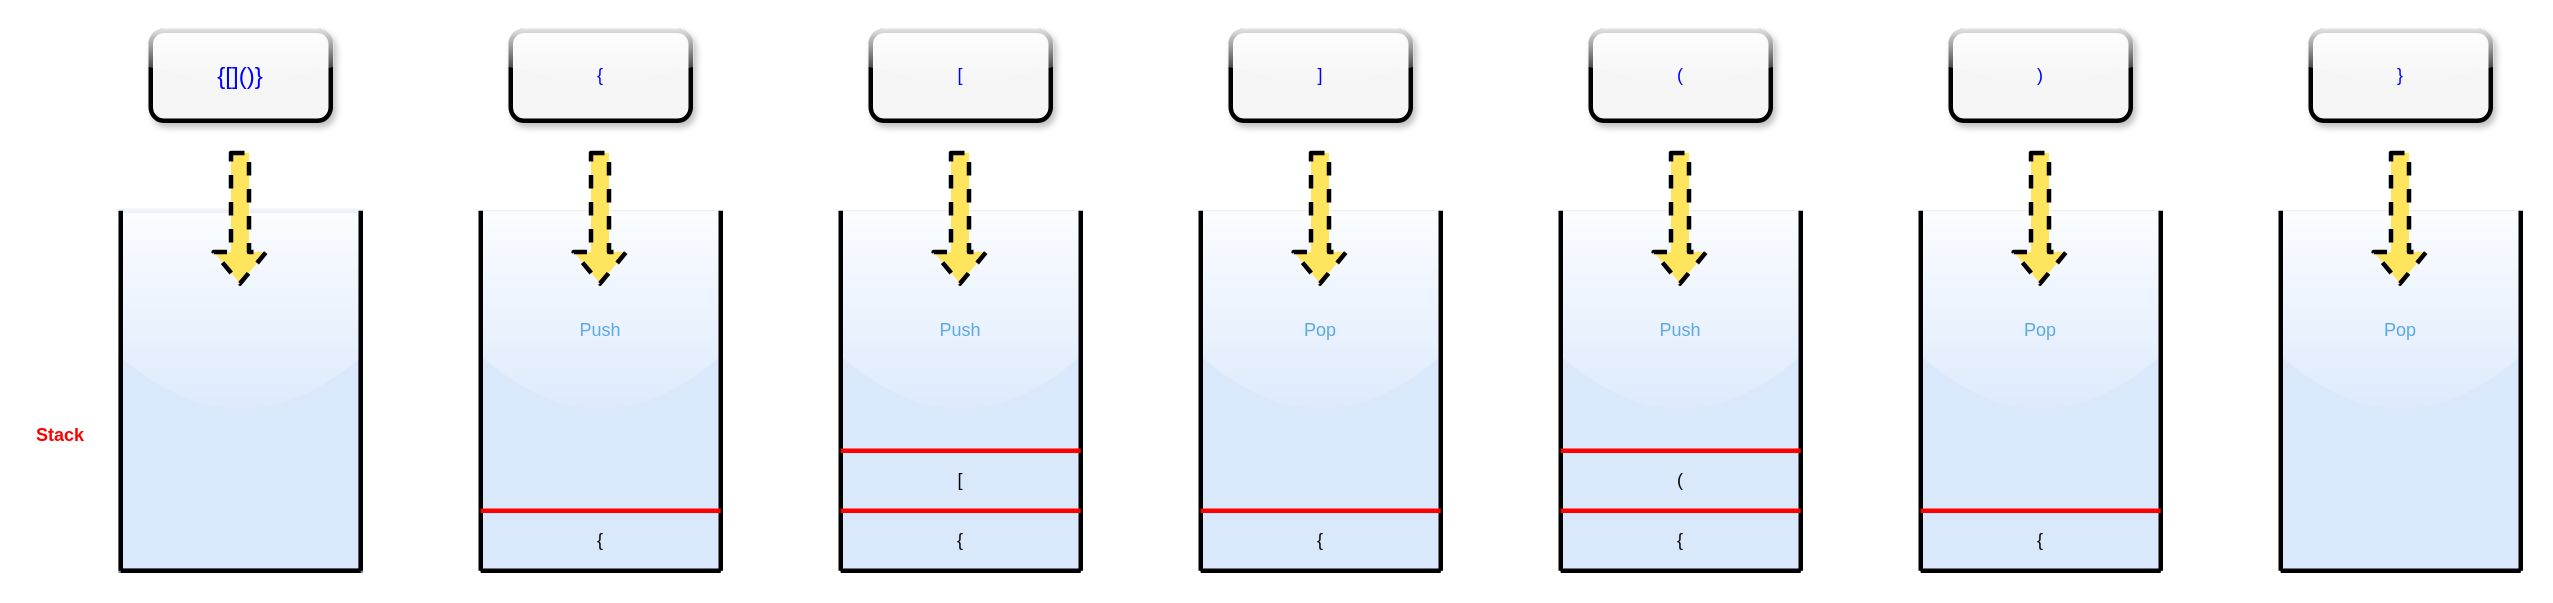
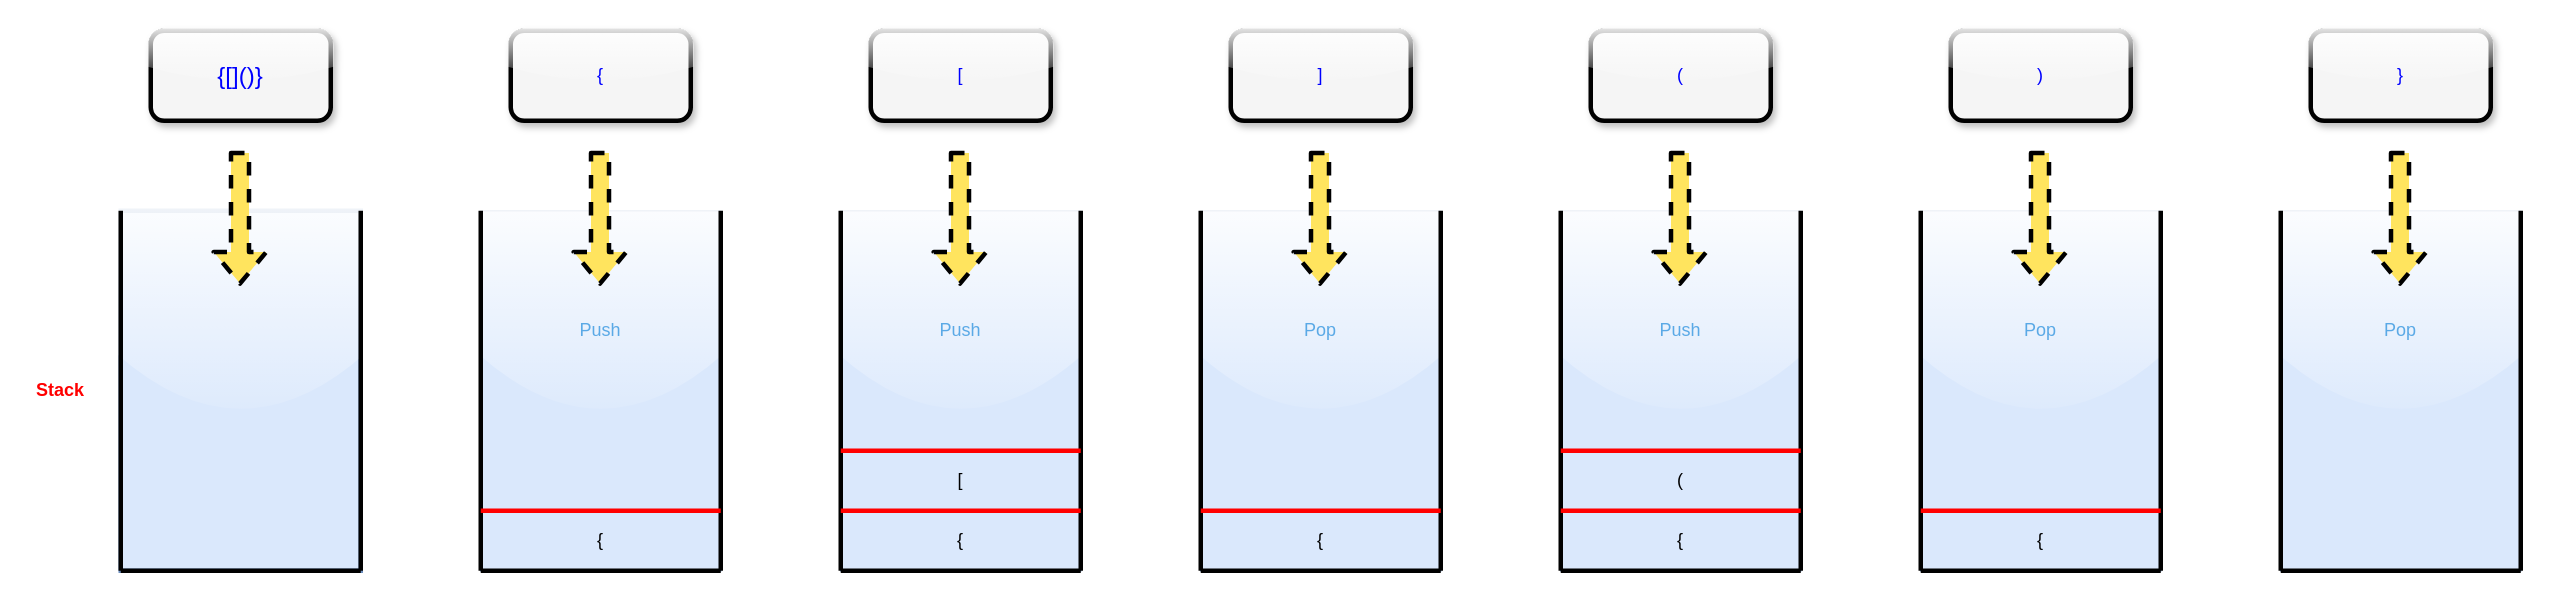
(61, 436) -> (61, 391)
